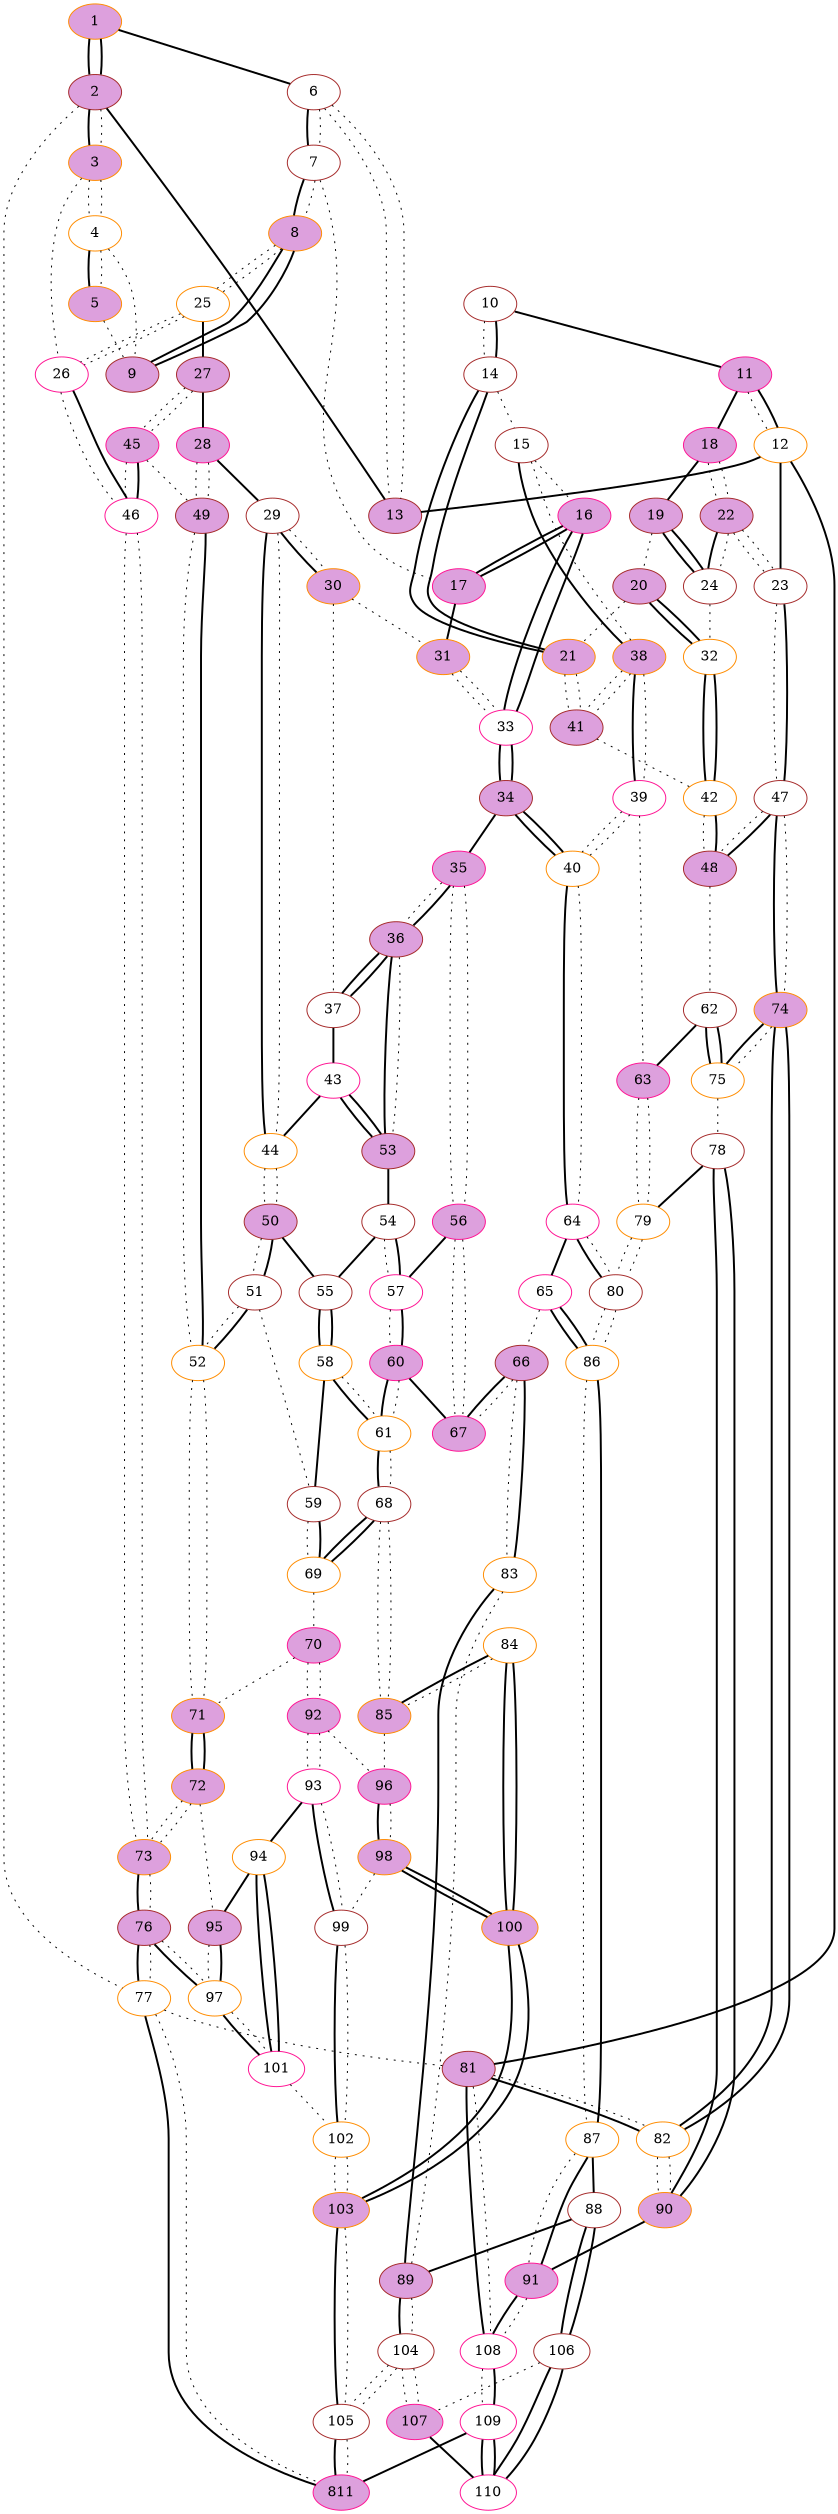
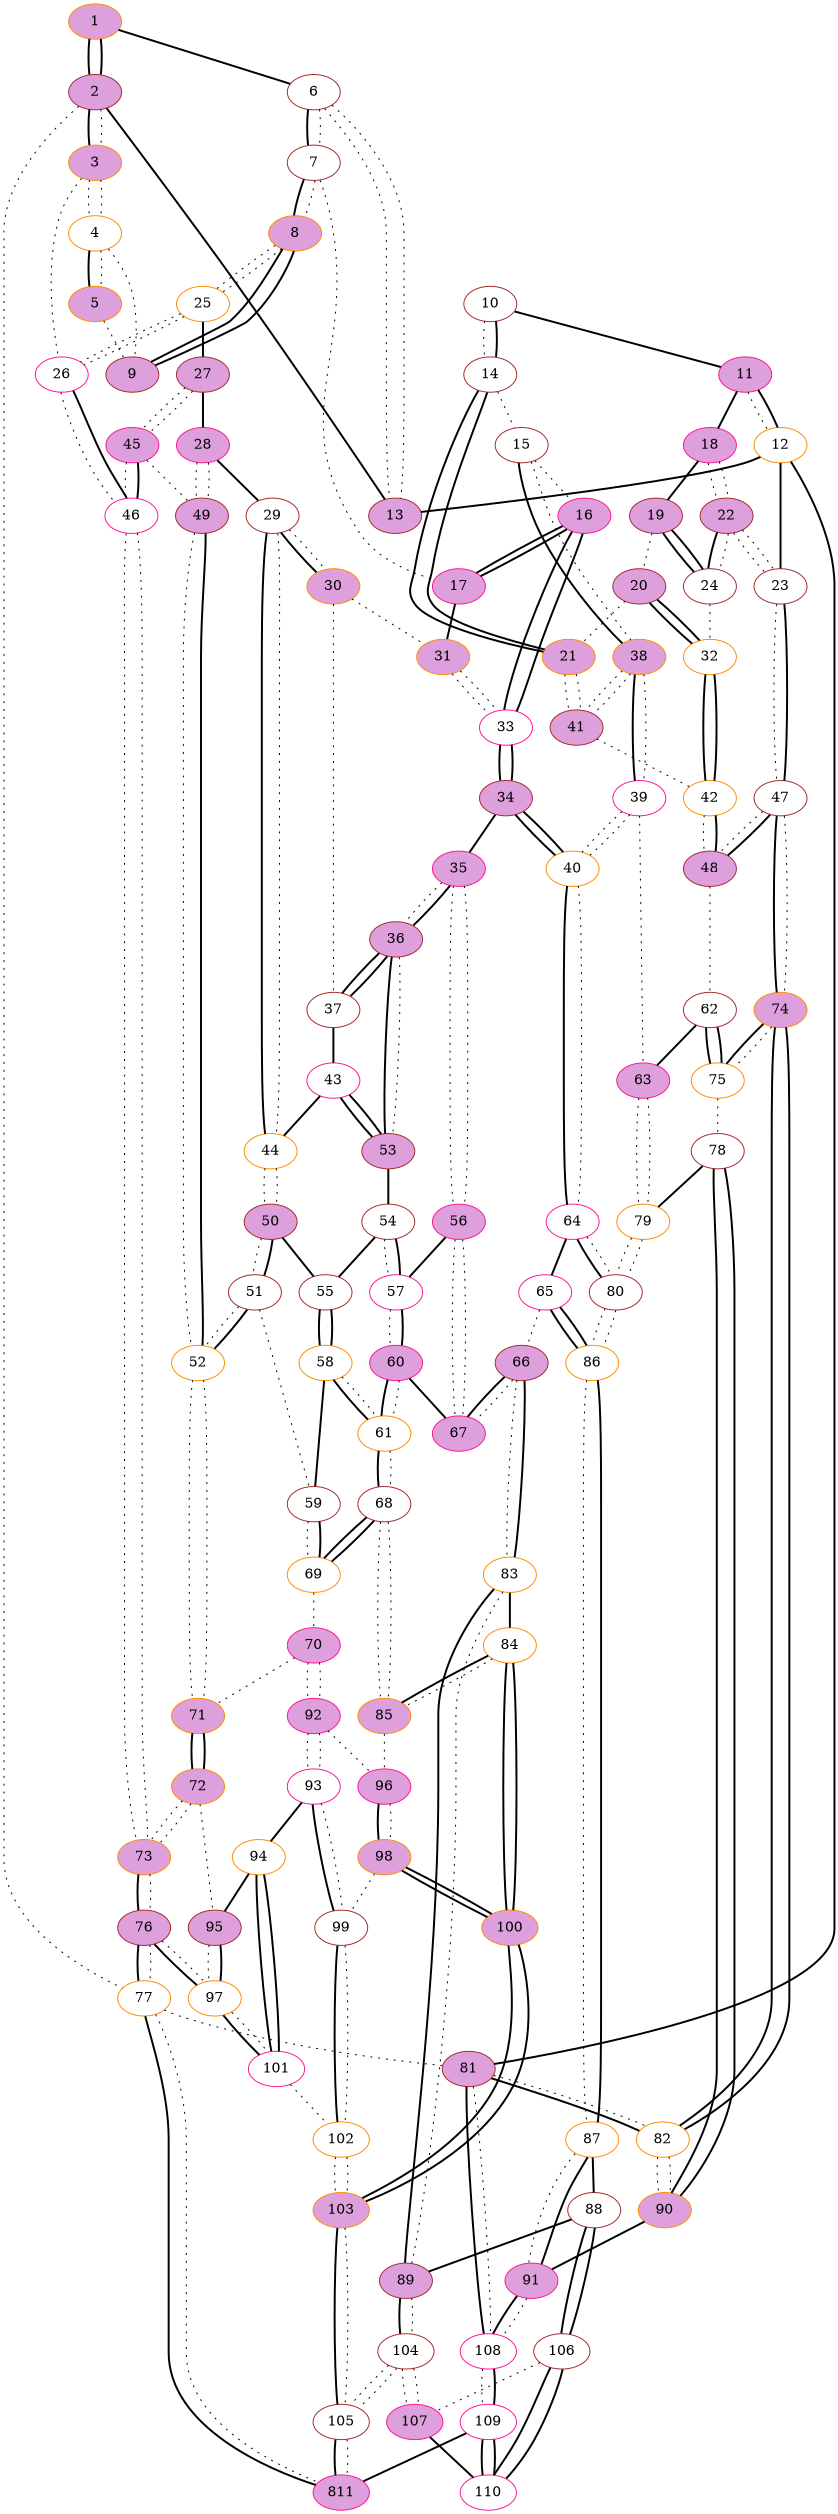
none -> (510, 1610)
